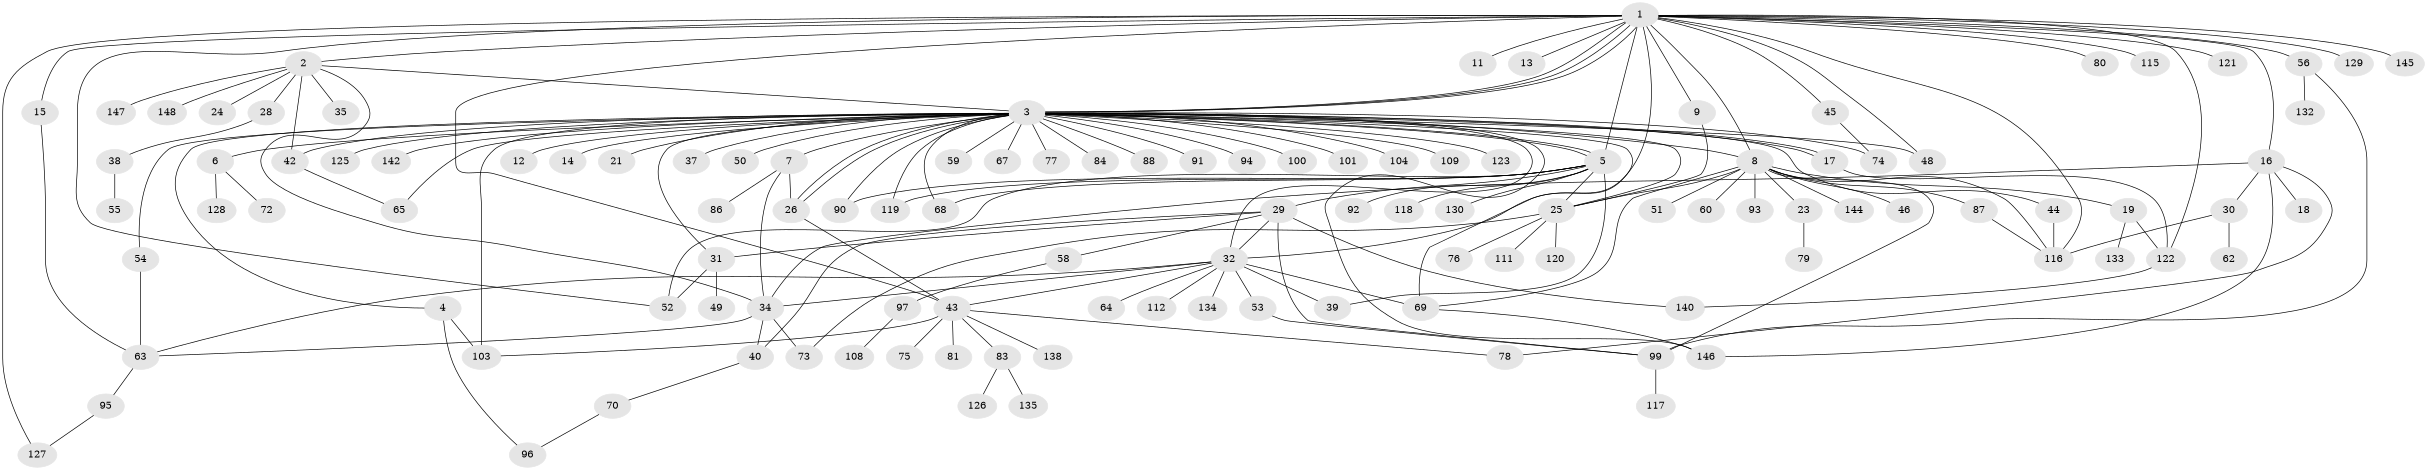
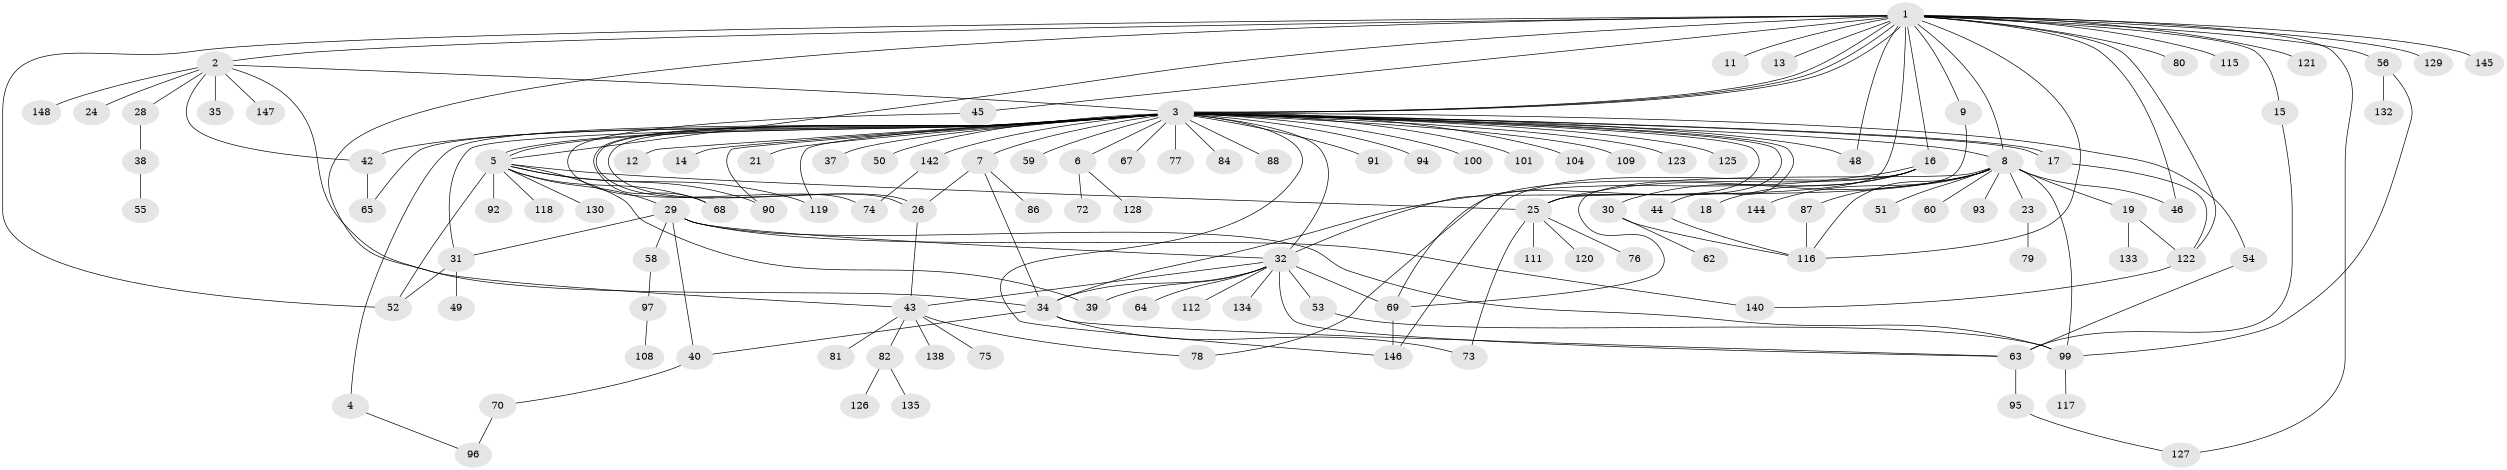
none -> (2095, 49)
(1539, 120) -> (903, 183)
(482, 357) -> none
(1002, 357) -> (885, 357)
